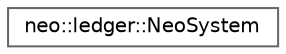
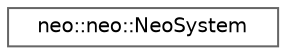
(143, 27) -> (143, 27)
